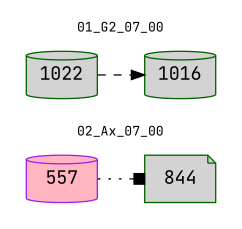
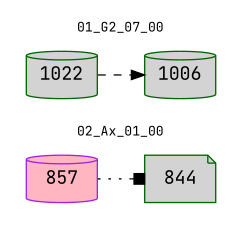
(180, 75) -> (180, 75)
(121, 132) -> (121, 132)
(62, 179) -> (62, 179)
